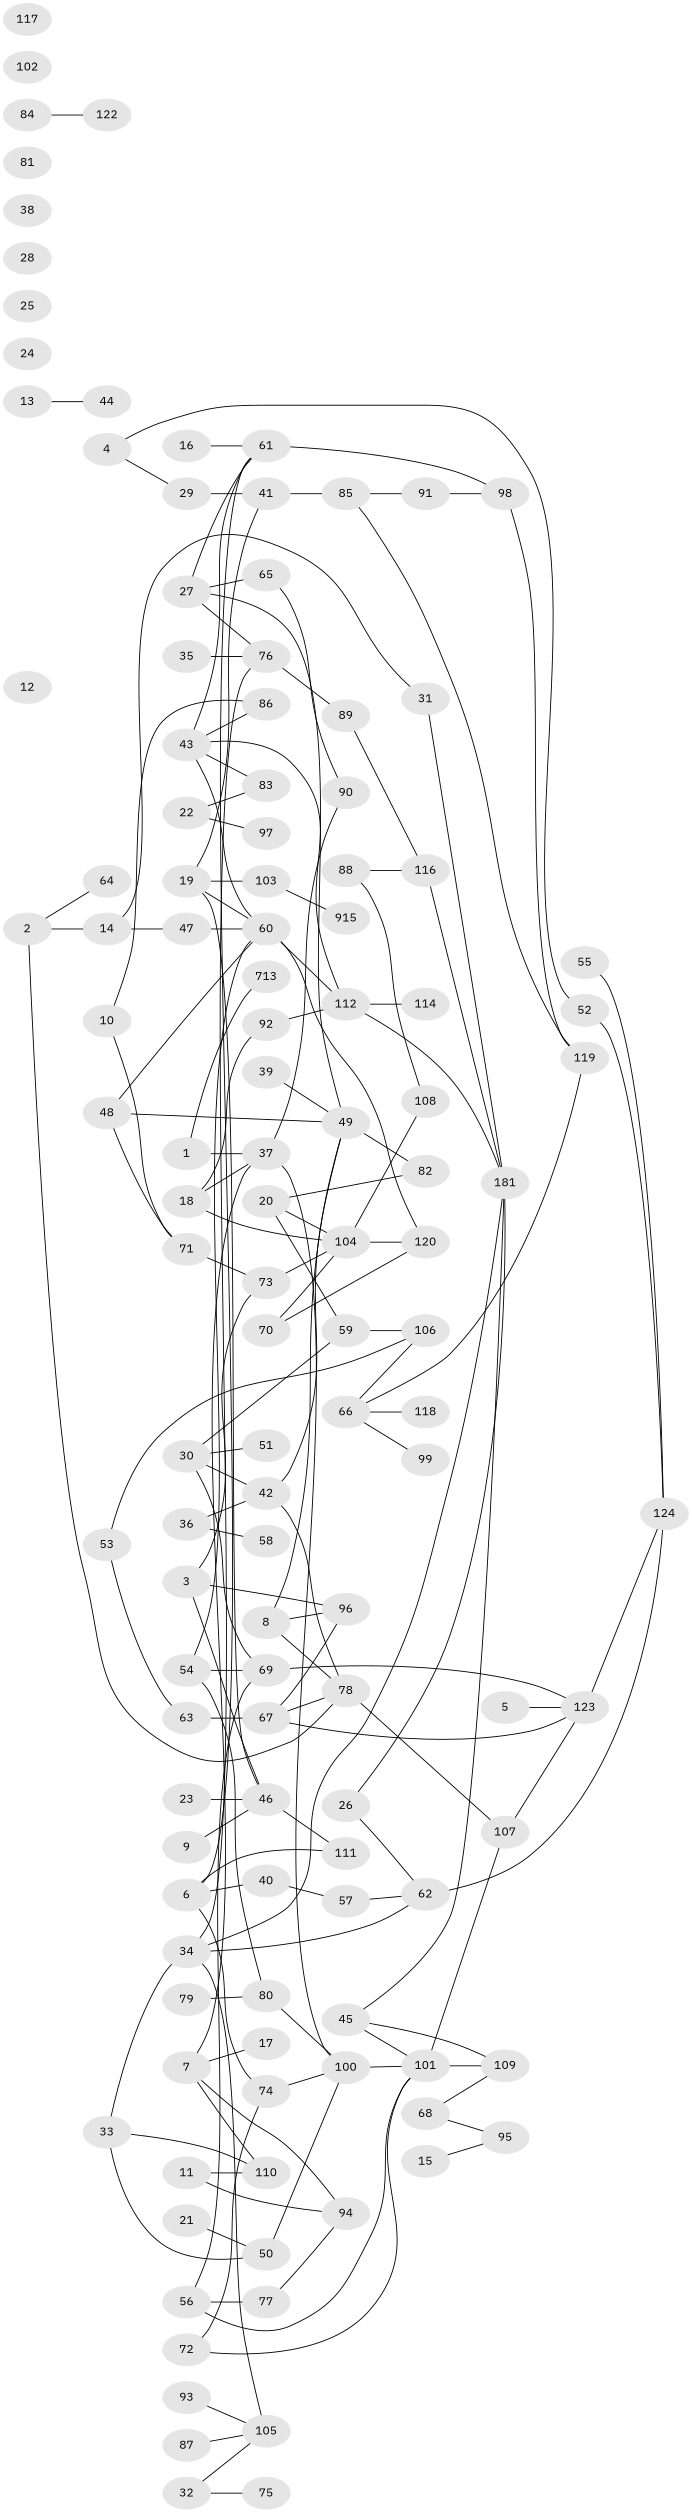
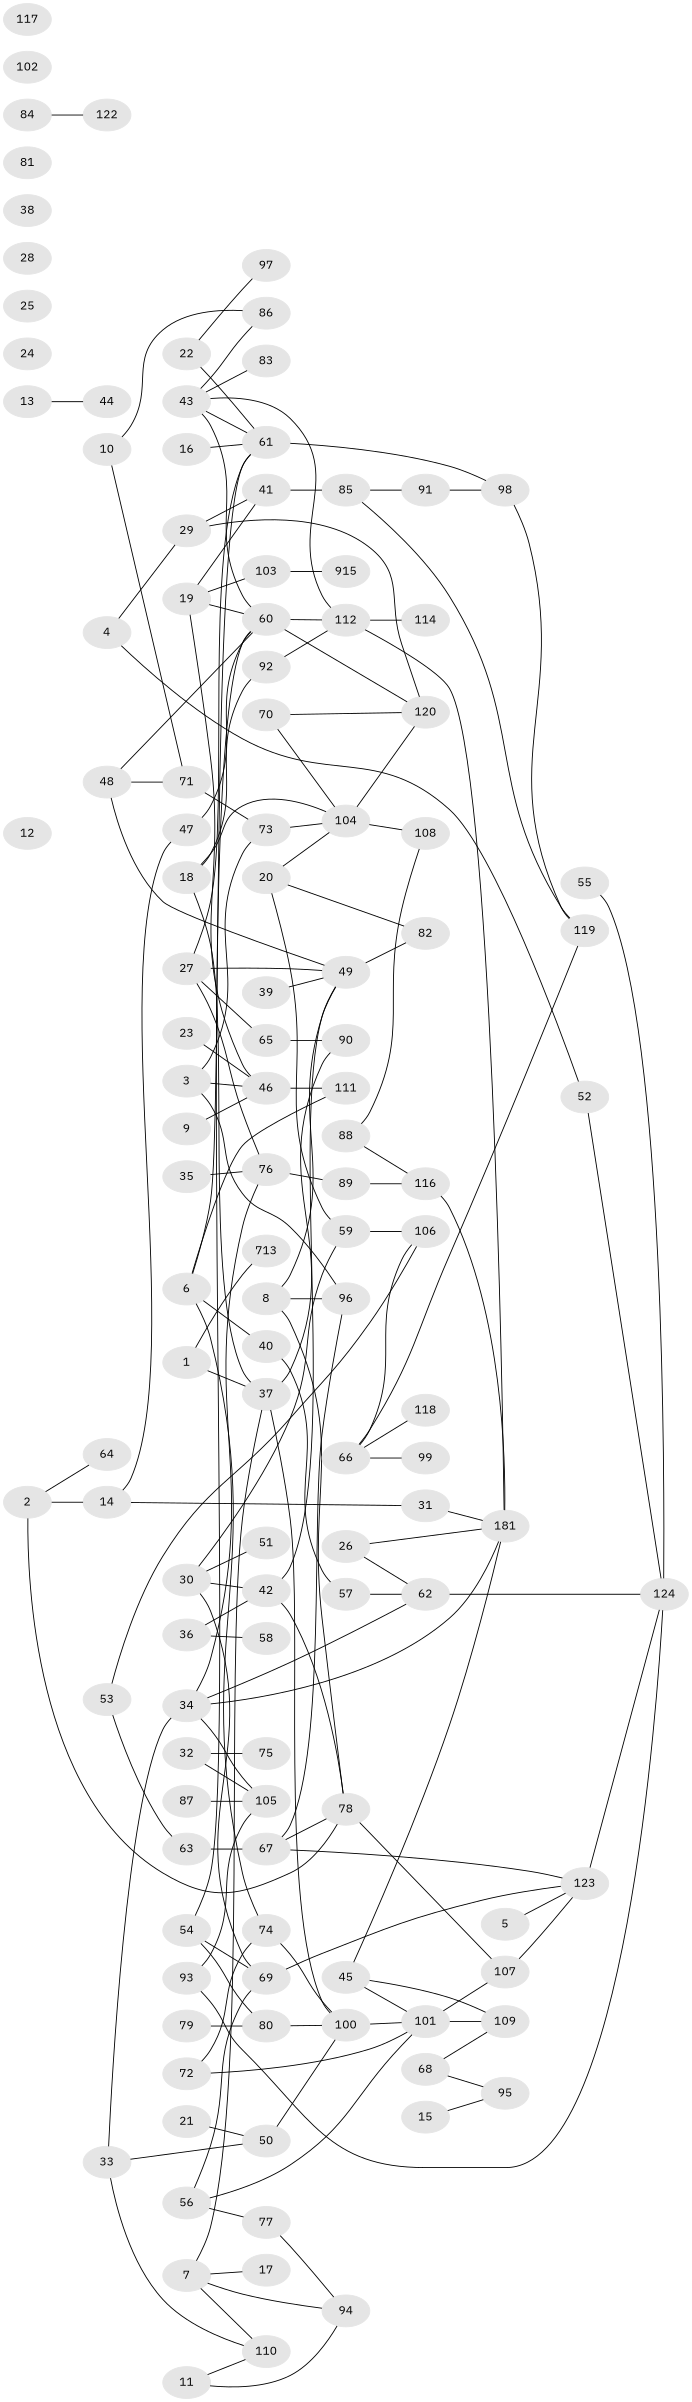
none -> (367, 546)
(232, 797) -> (223, 391)
none -> (581, 2092)
